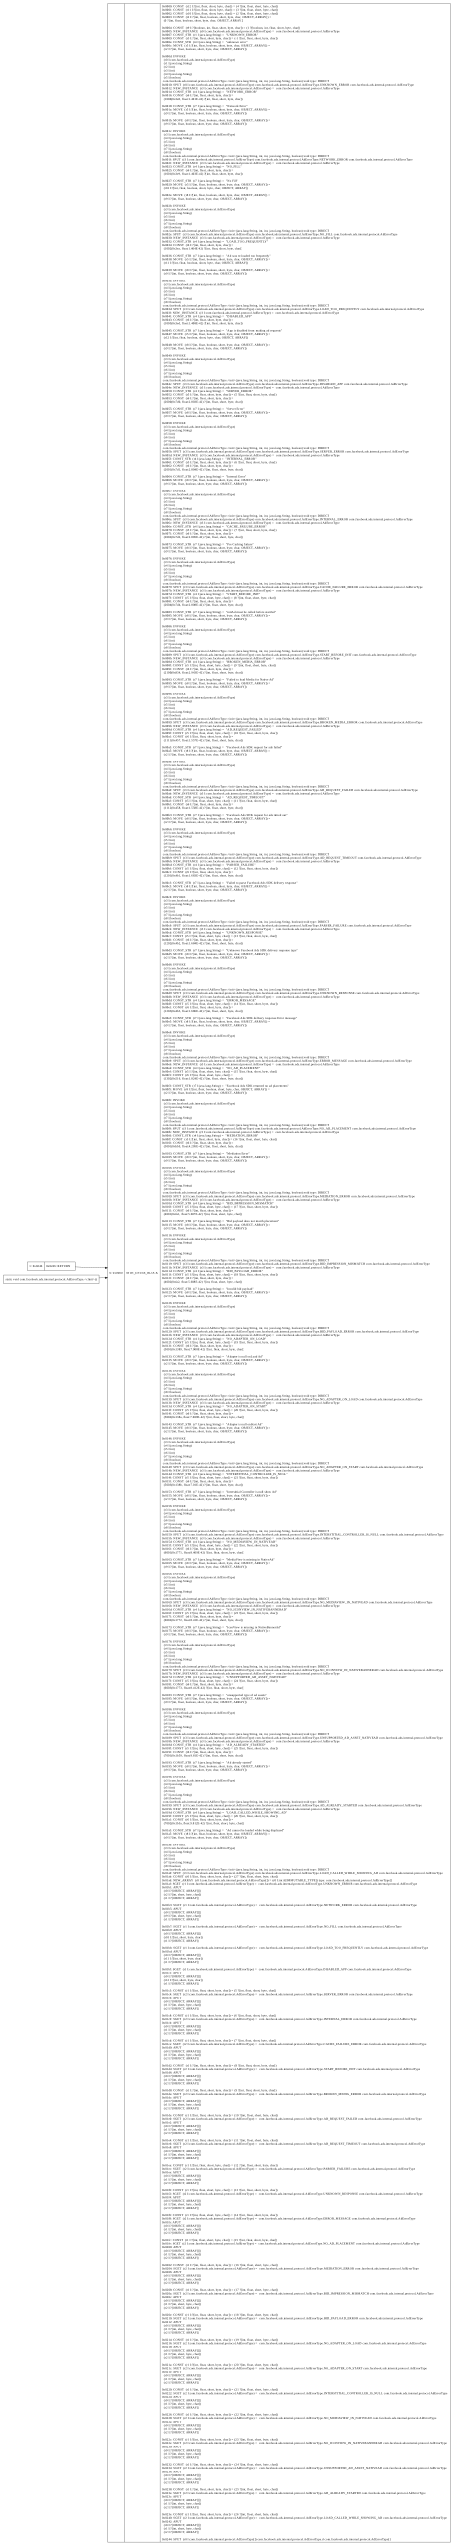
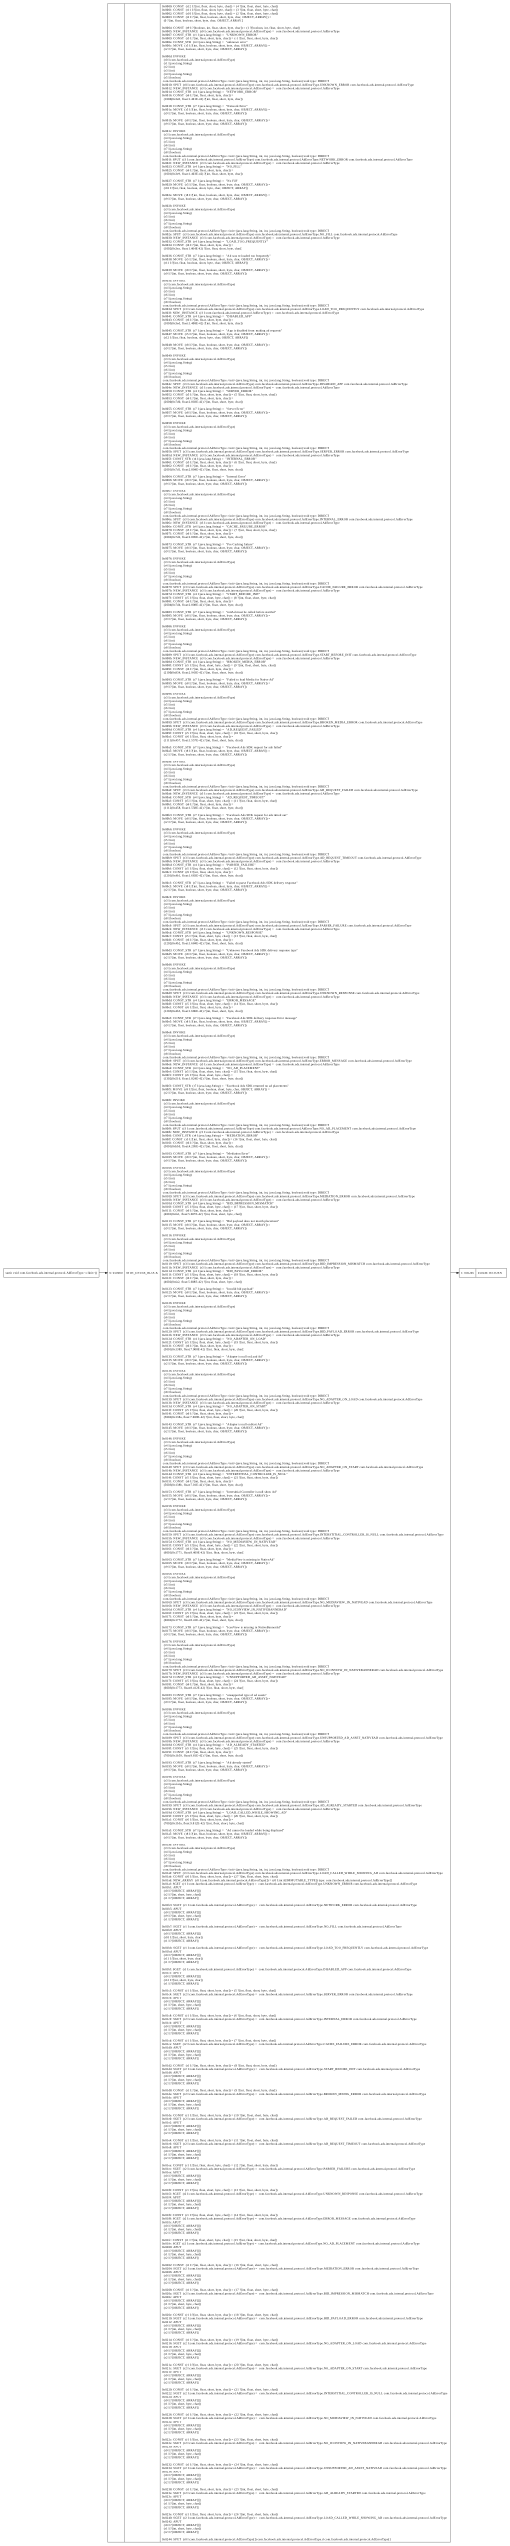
(90, 1267) -> (454, 1273)
